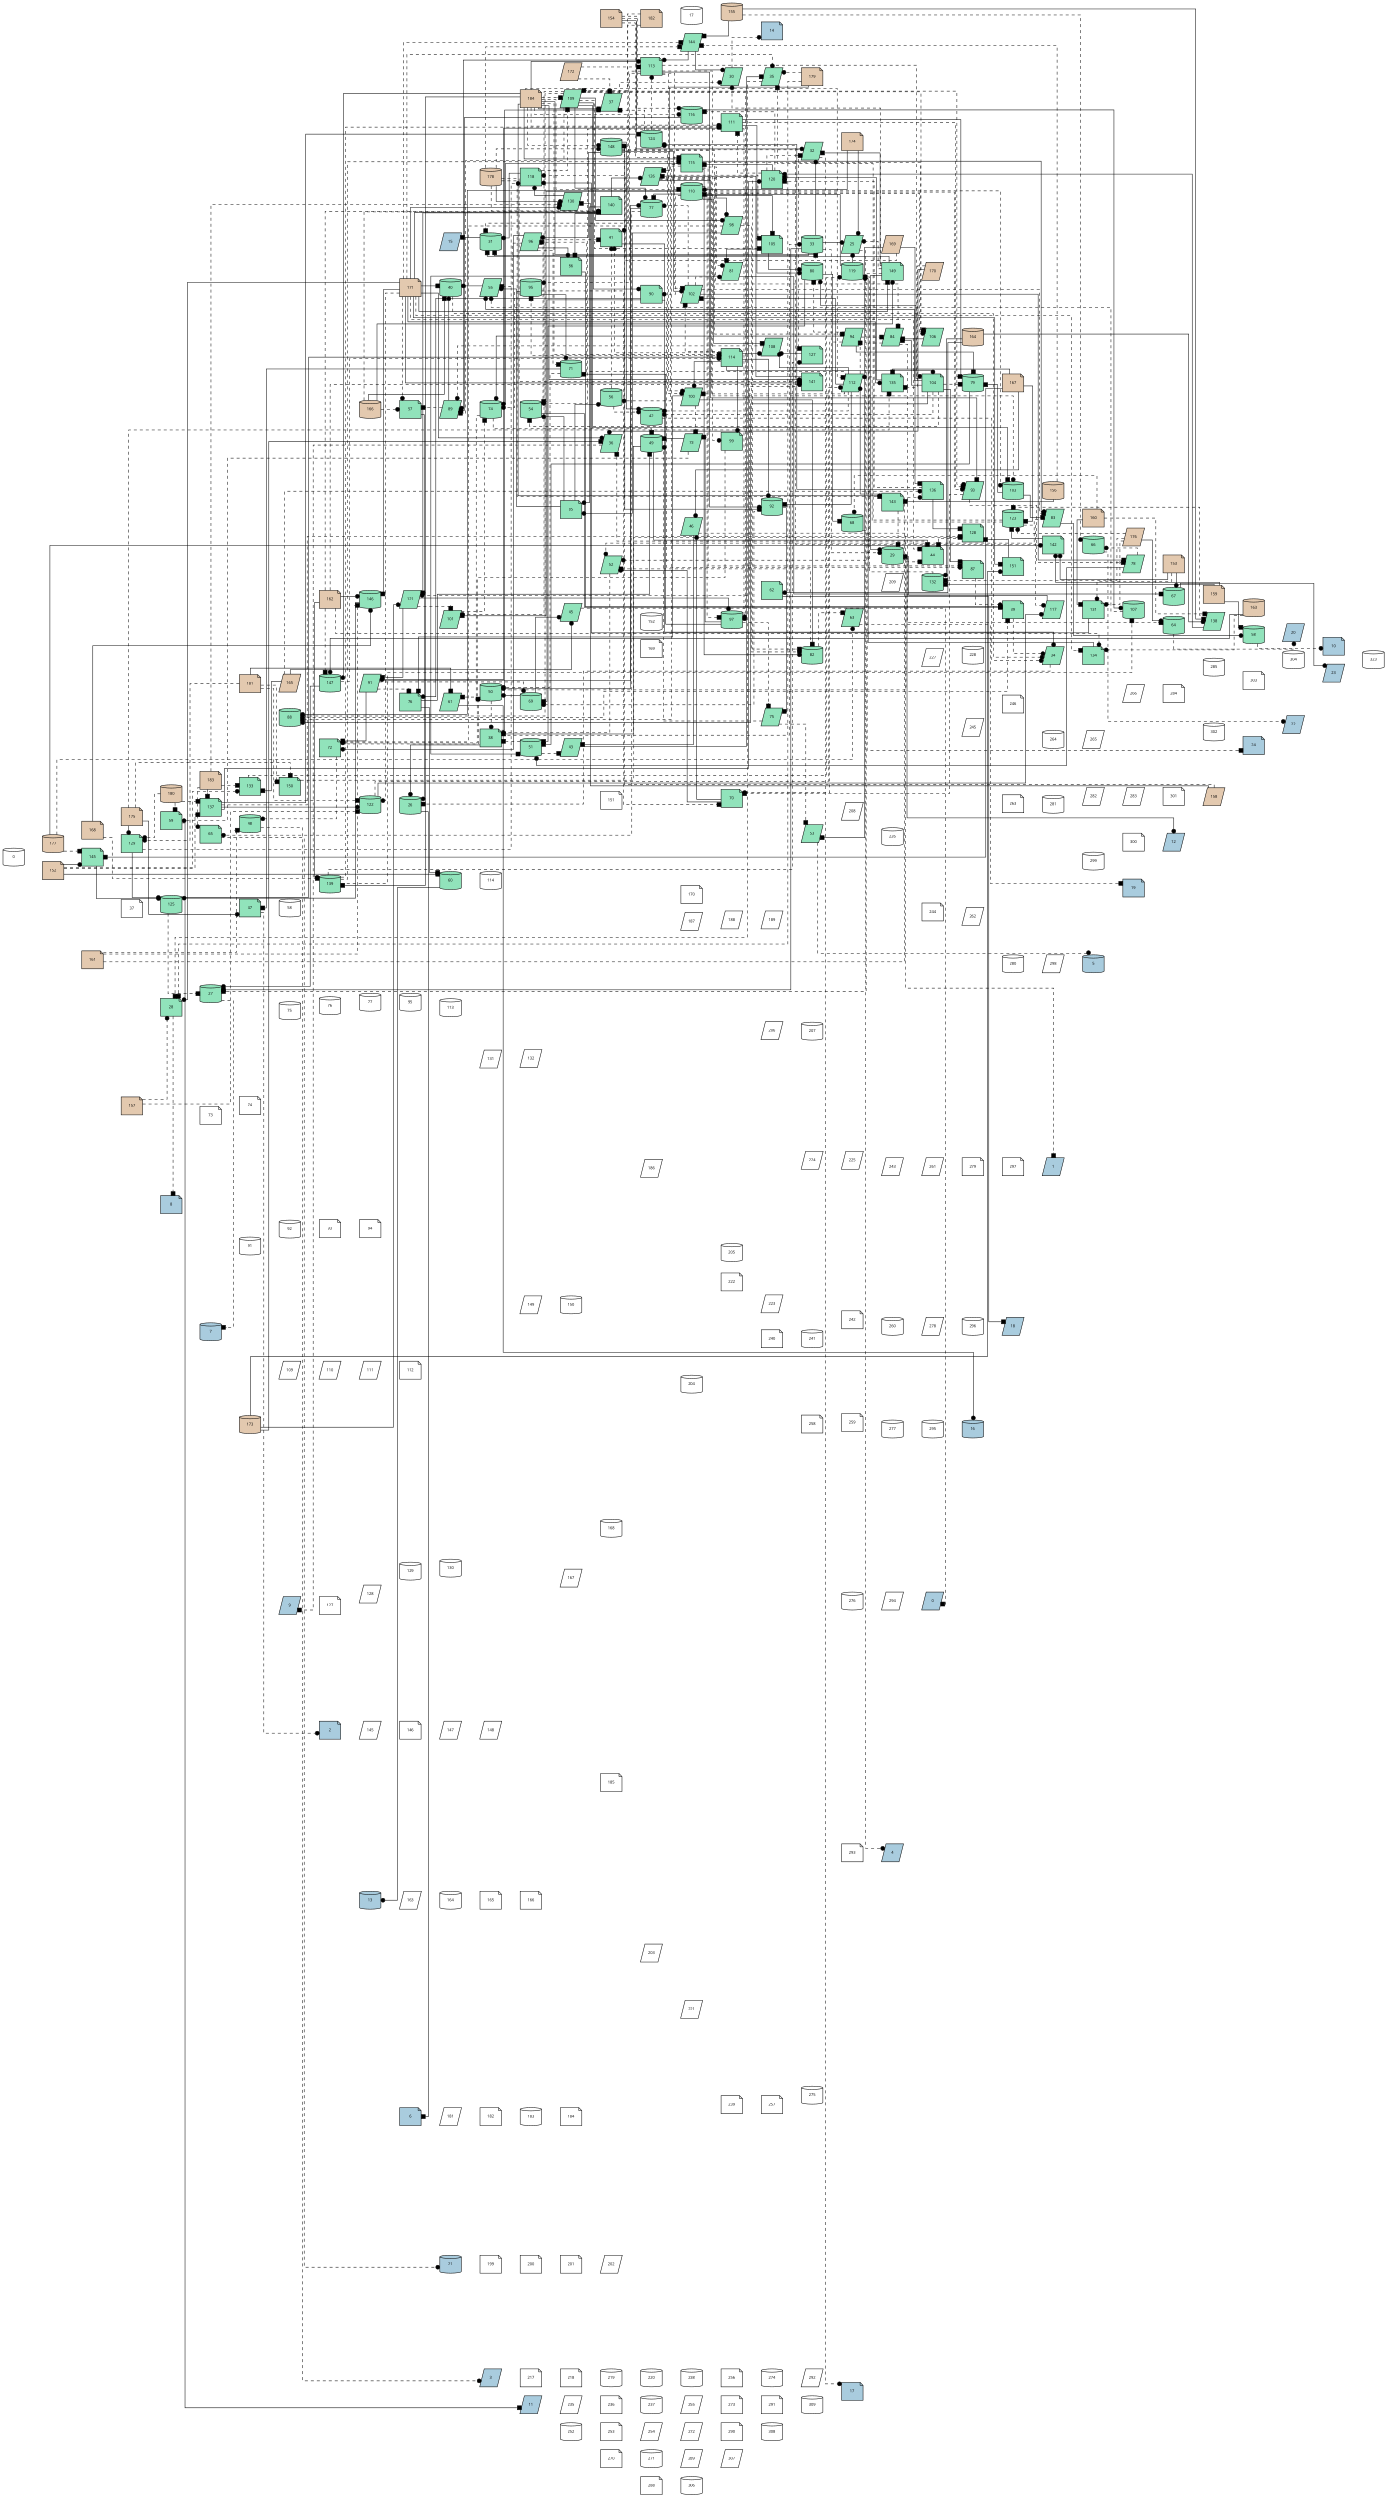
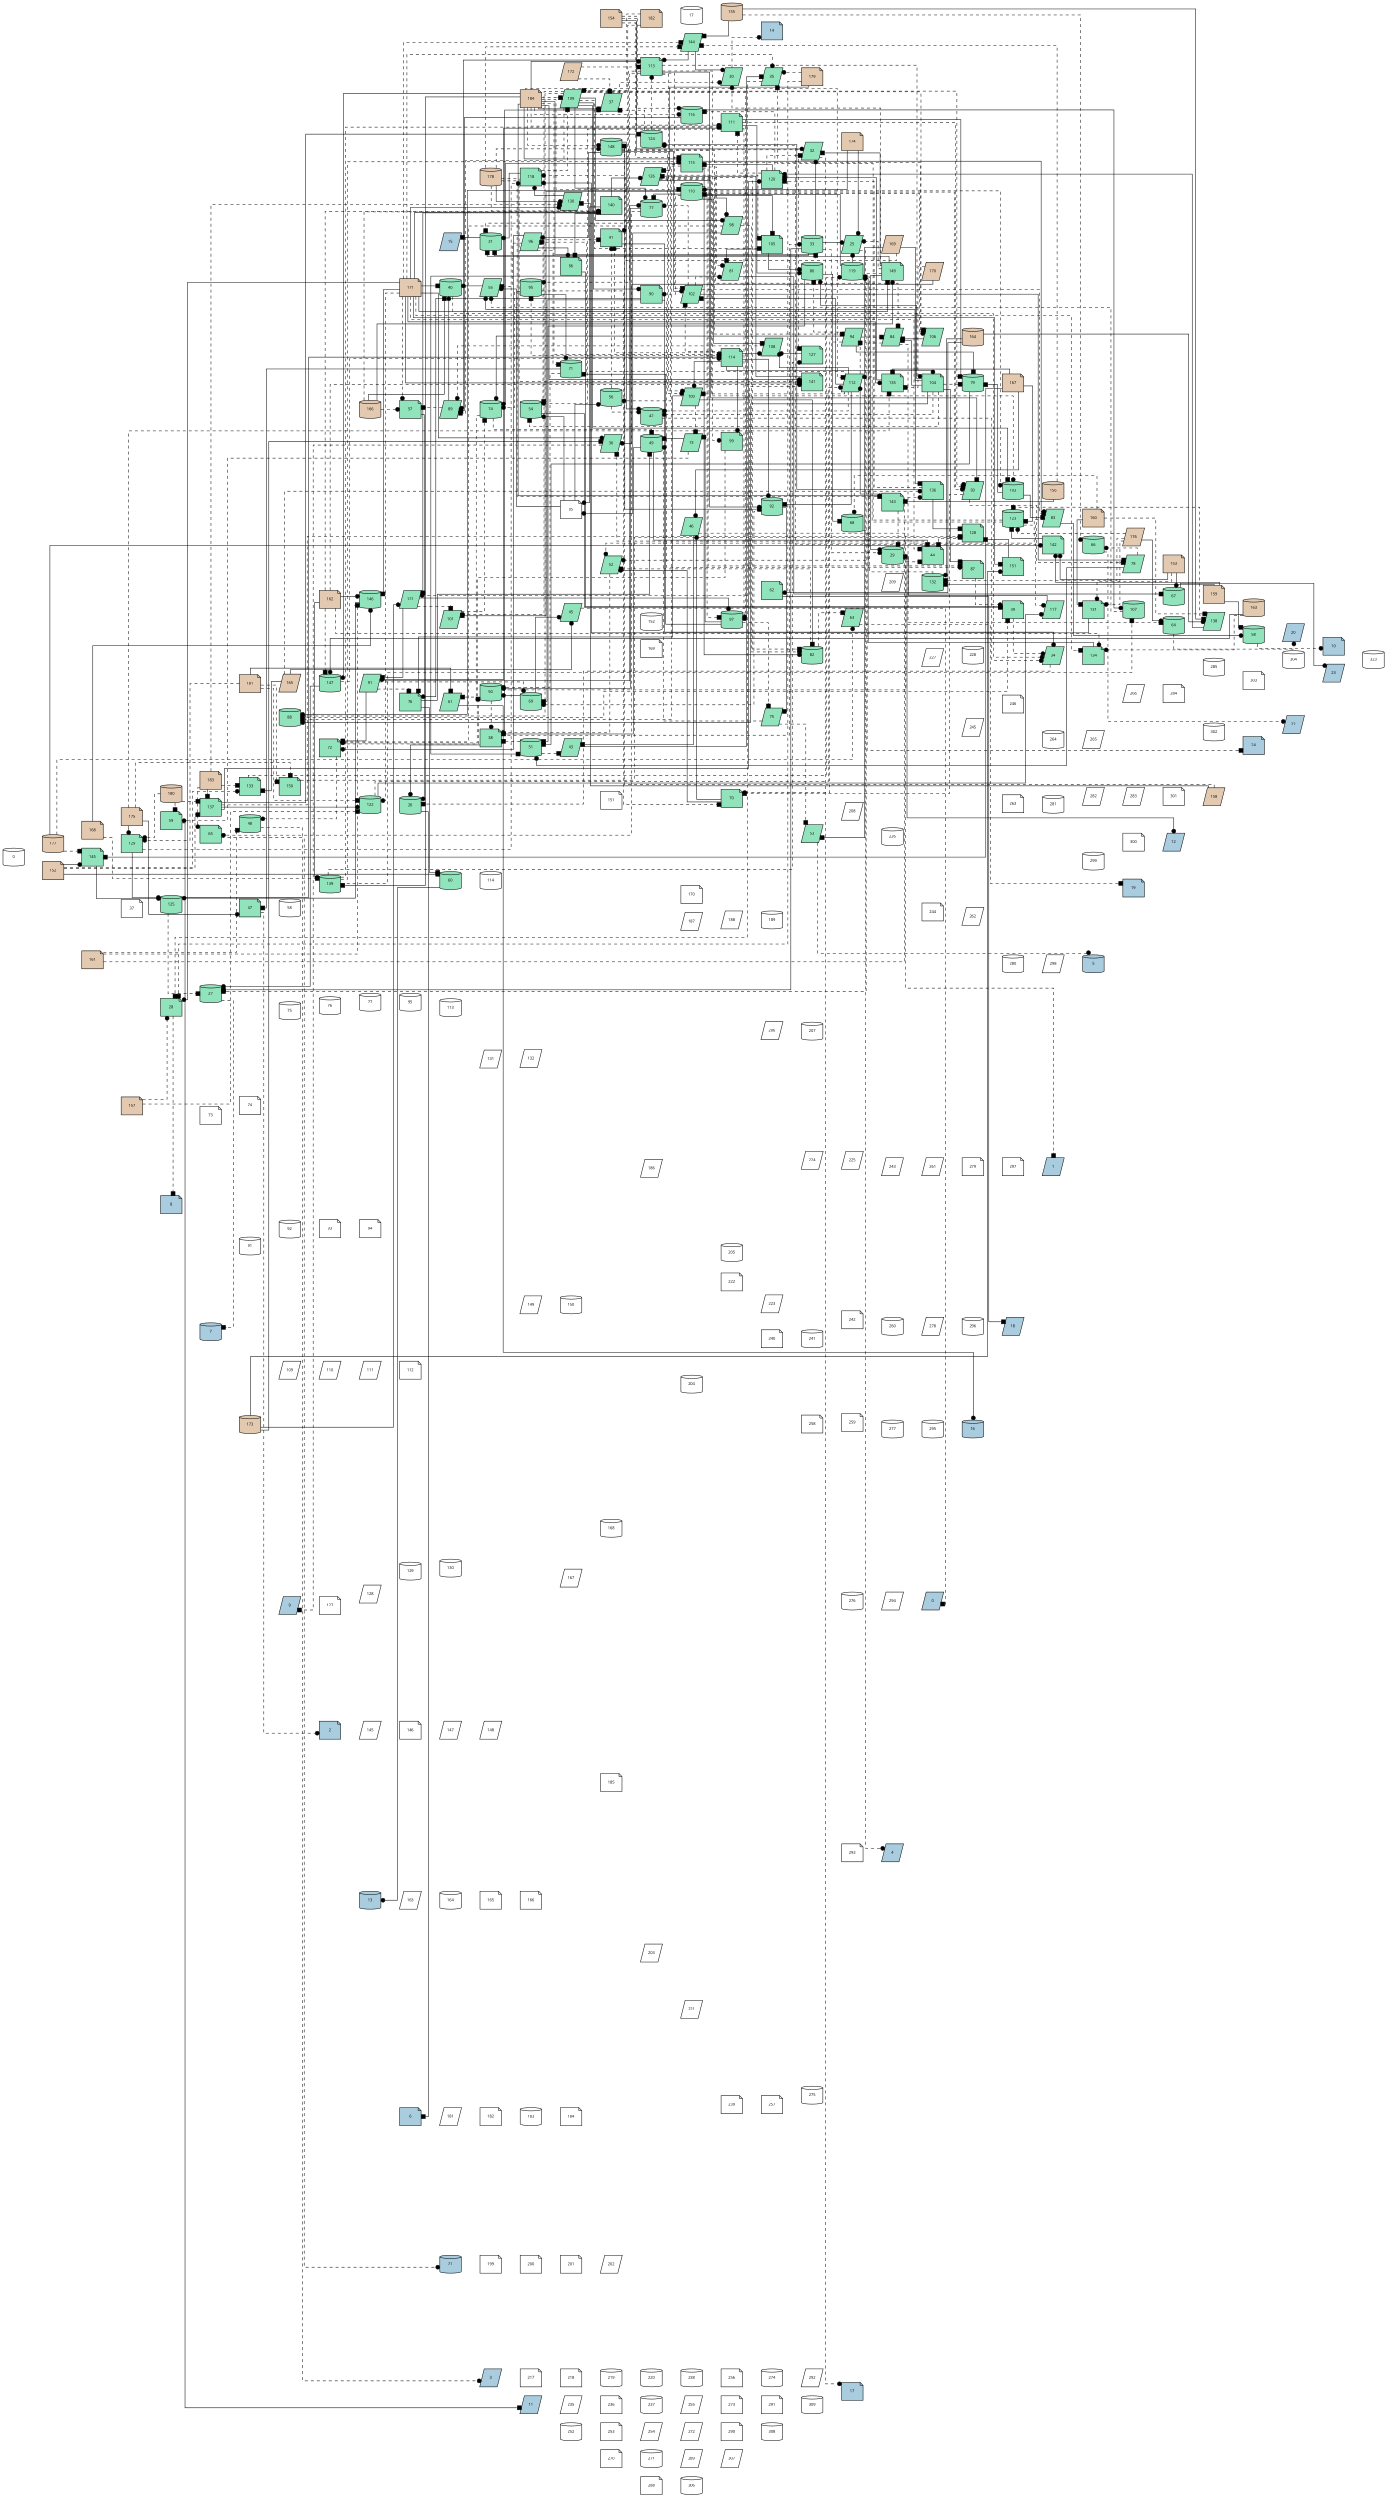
(571, 510) -> (571, 510)
(772, 920) -> (772, 920)
